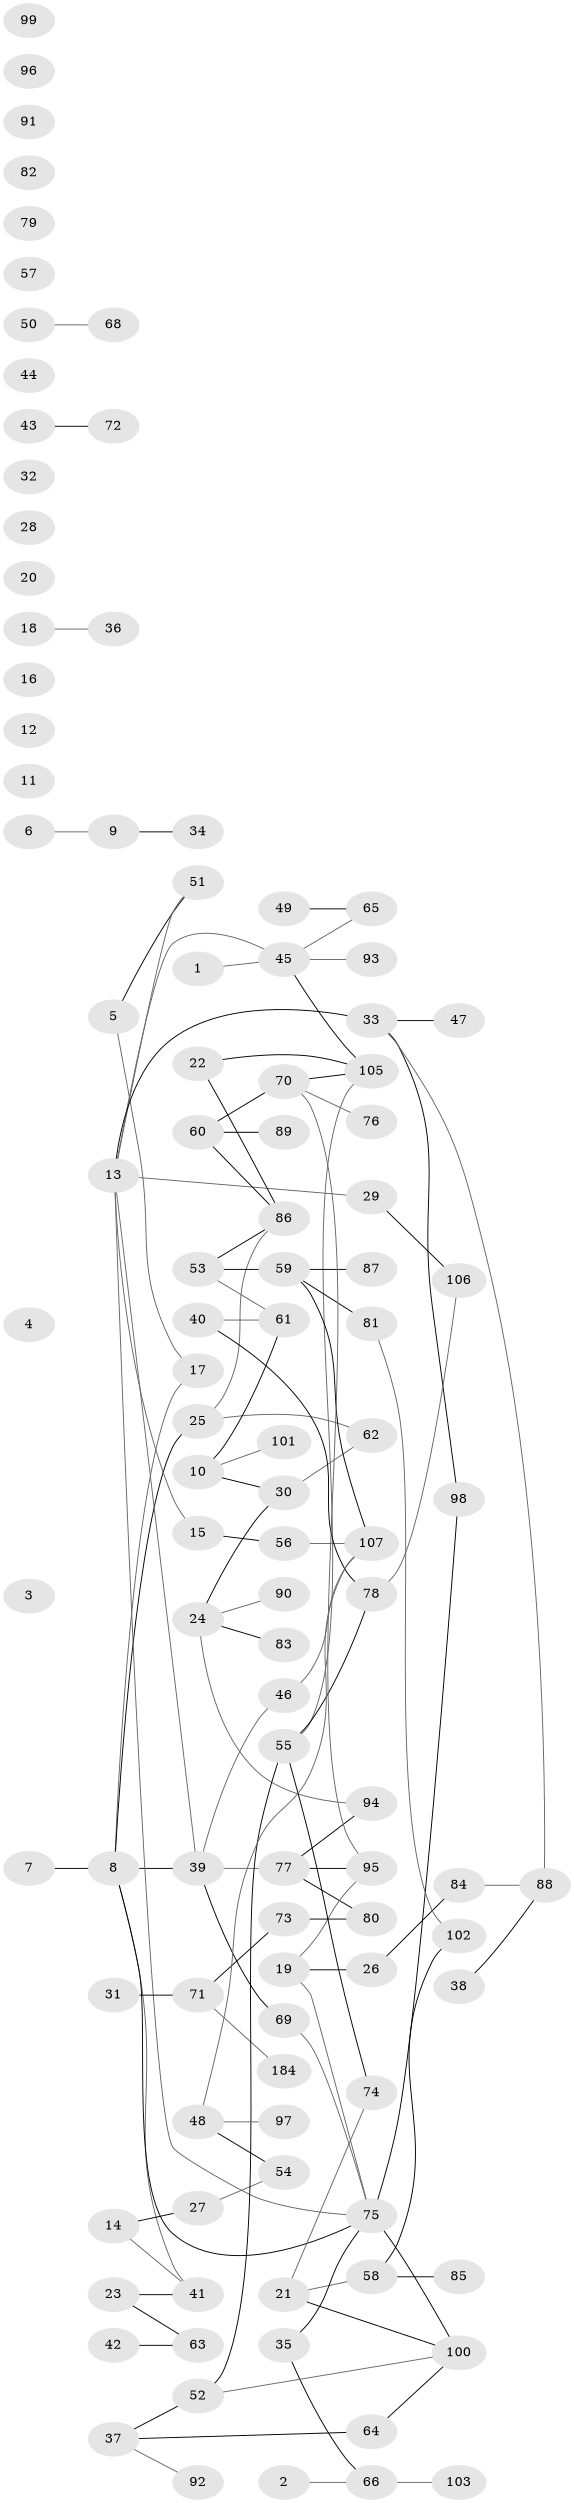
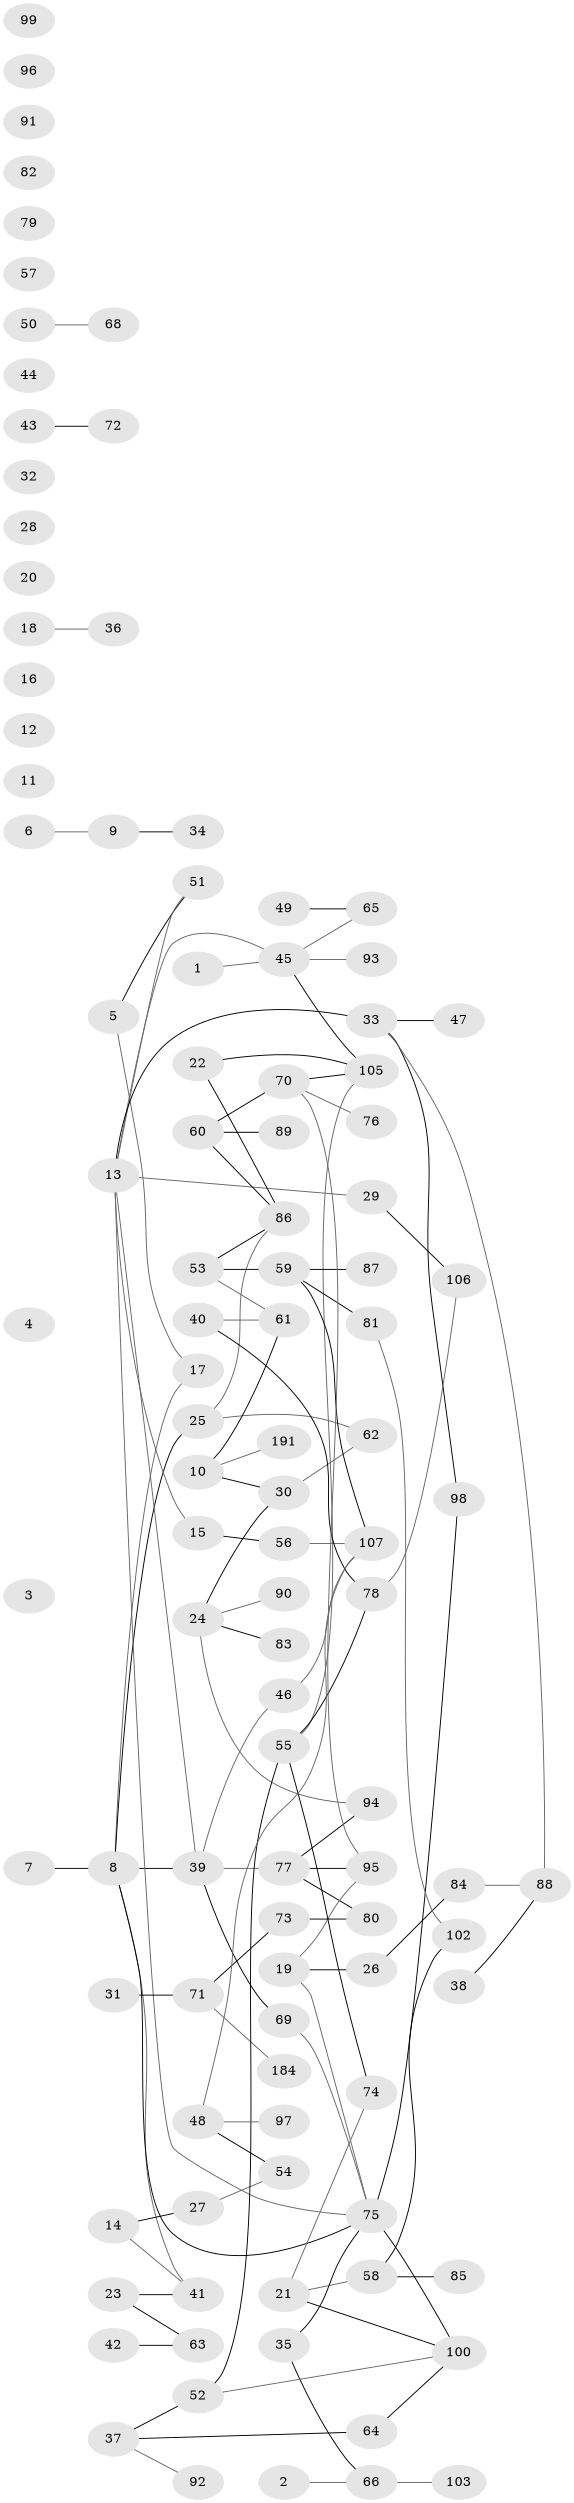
(284, 1442) -> (284, 1442)
